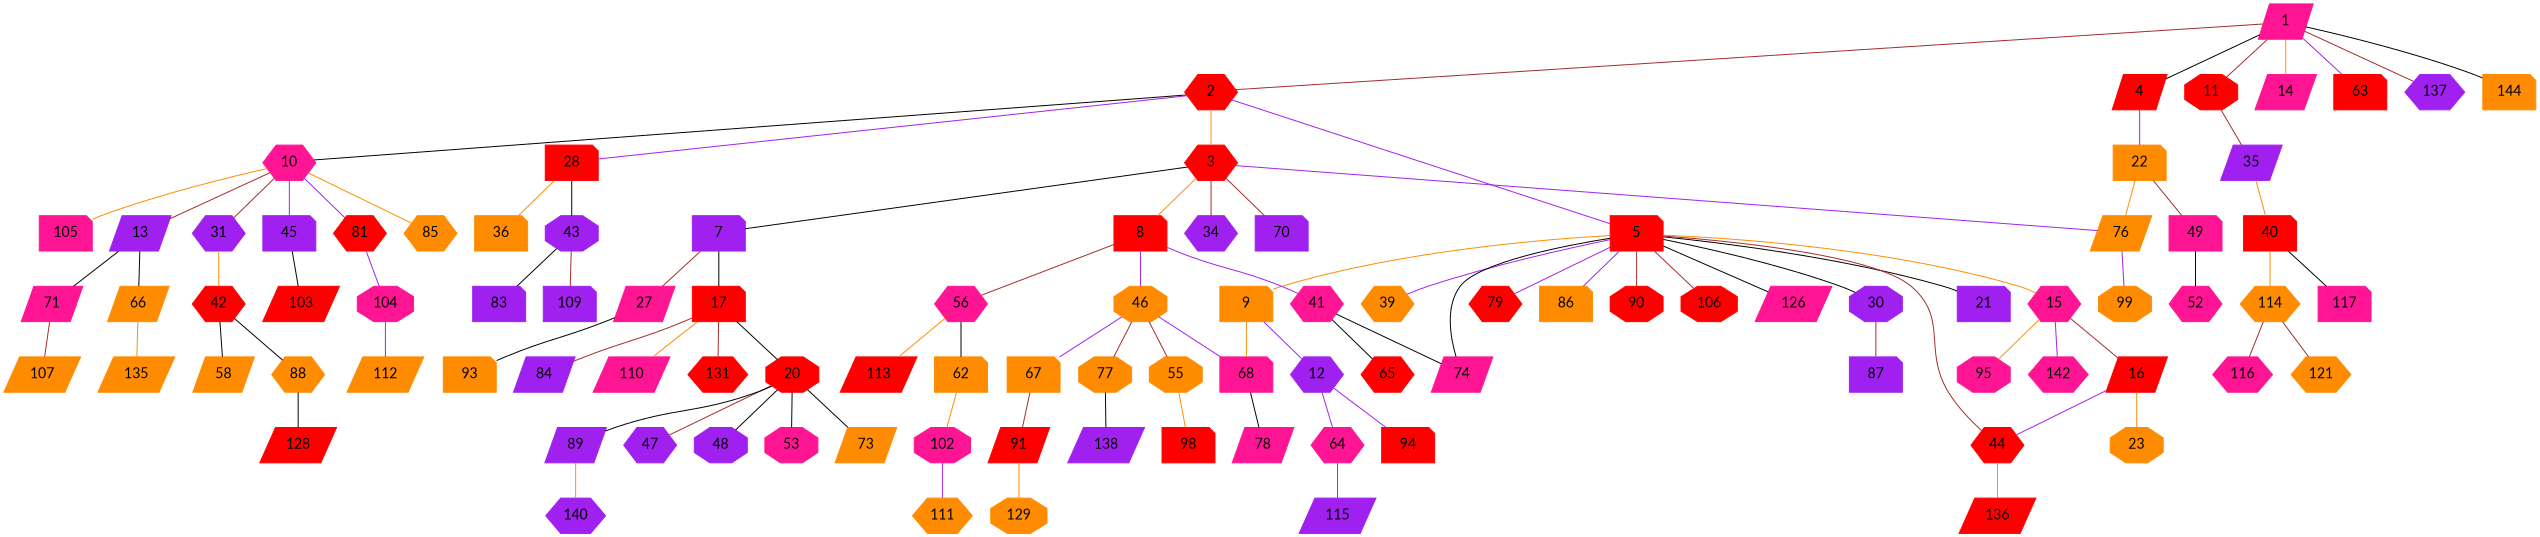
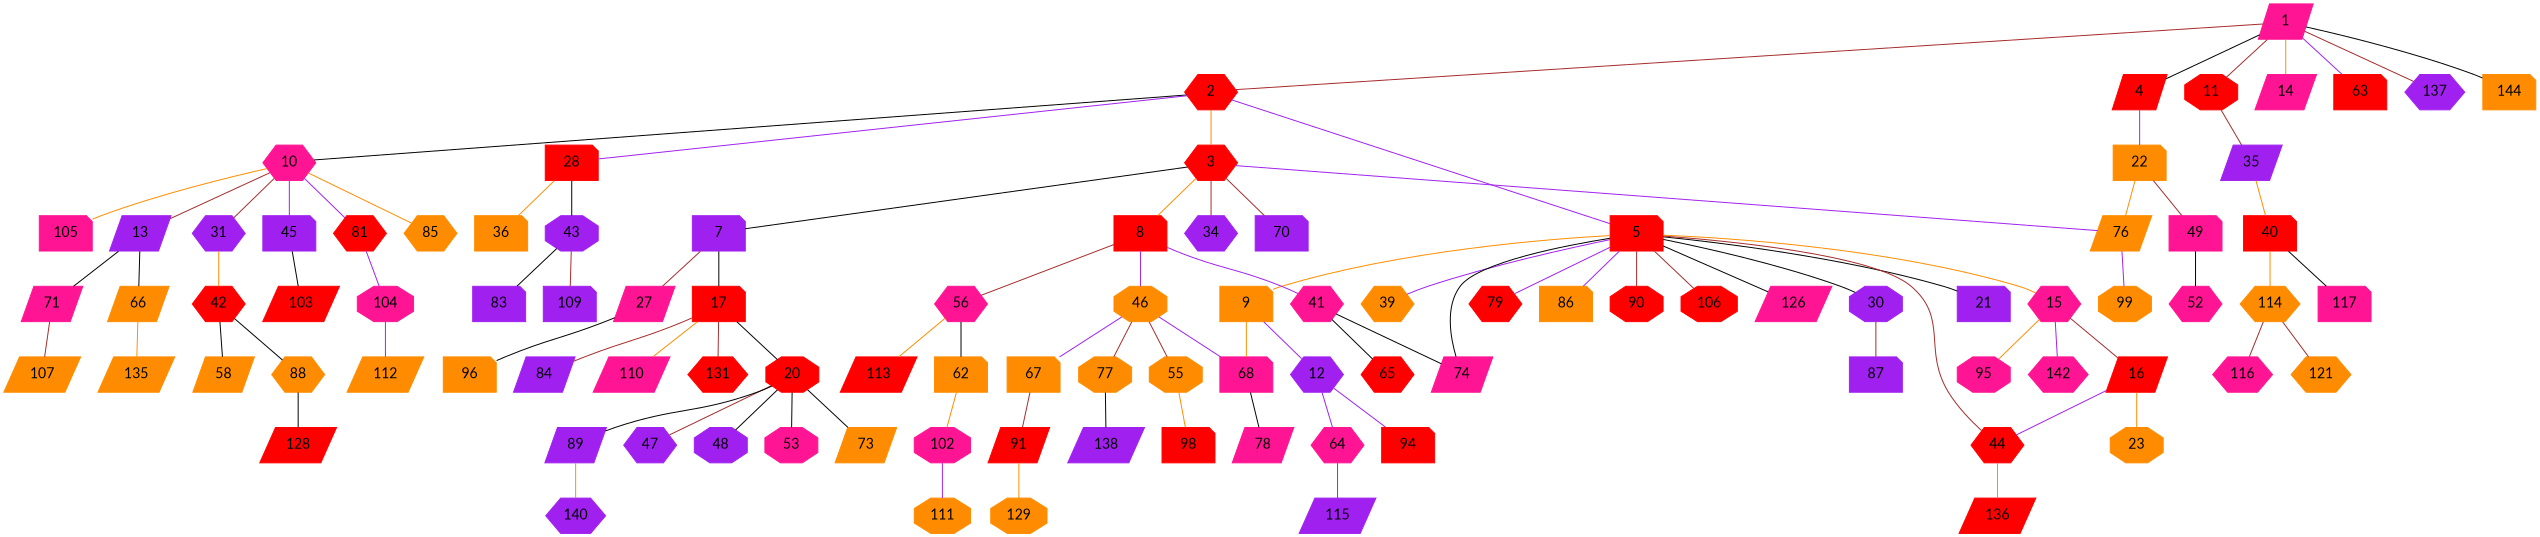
(470, 375) -> (470, 375)
(942, 516) -> (942, 516)
